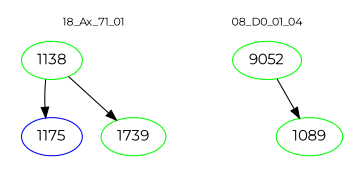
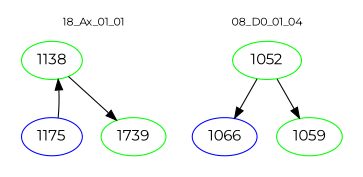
(94, 23) -> (94, 23)
(267, 60) -> (267, 60)
(45, 93) -> (59, 104)
none -> (225, 137)
(309, 137) -> (309, 137)
